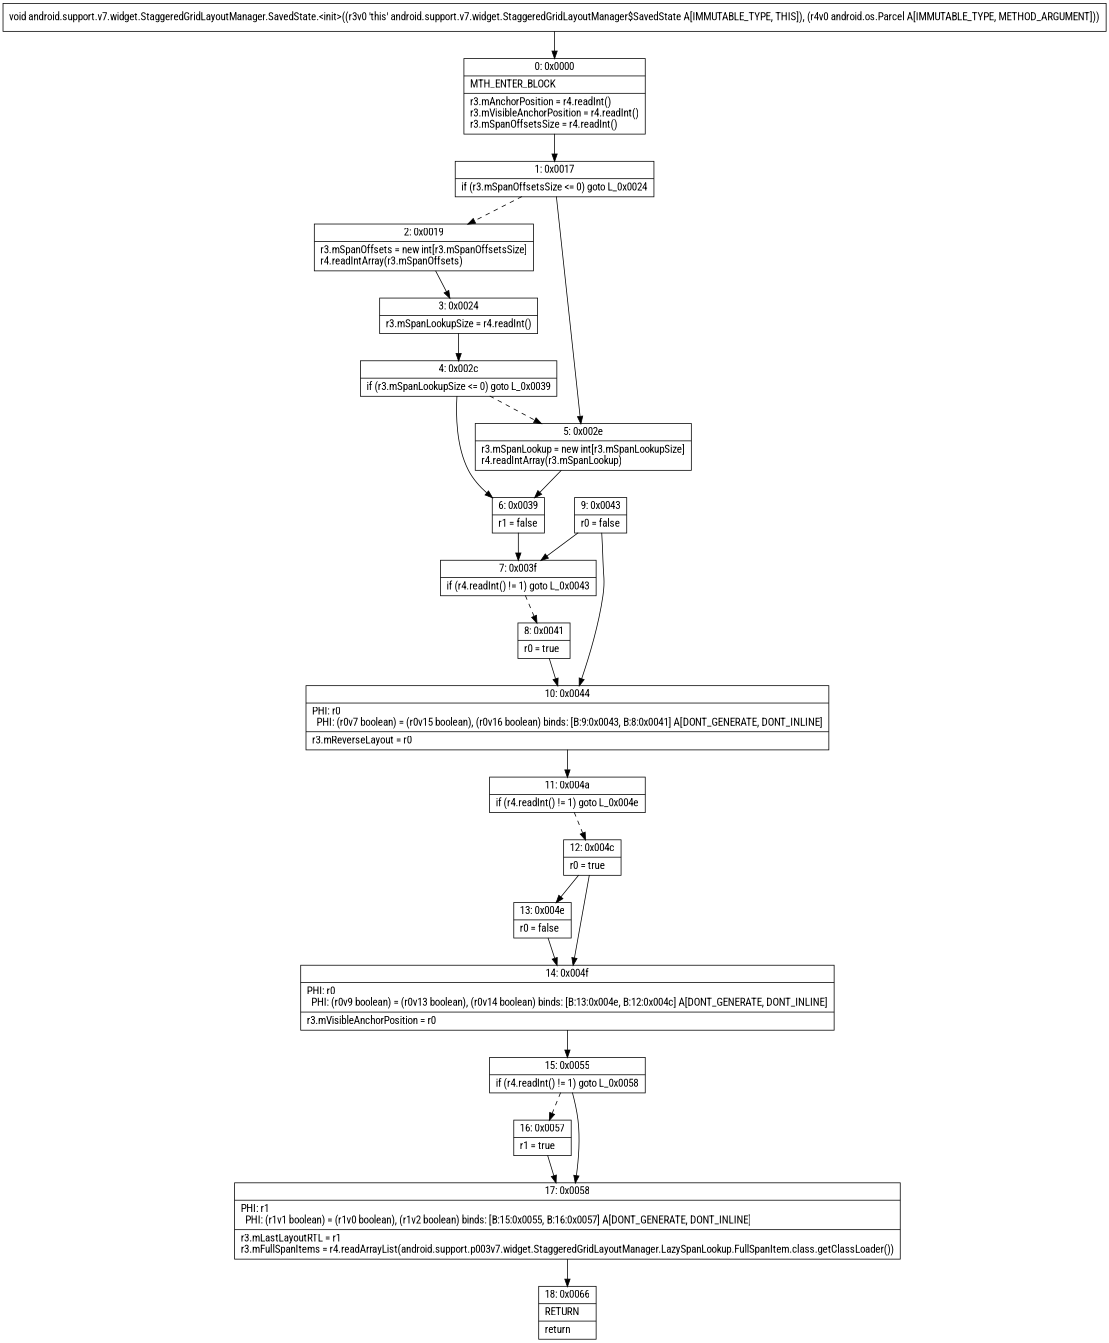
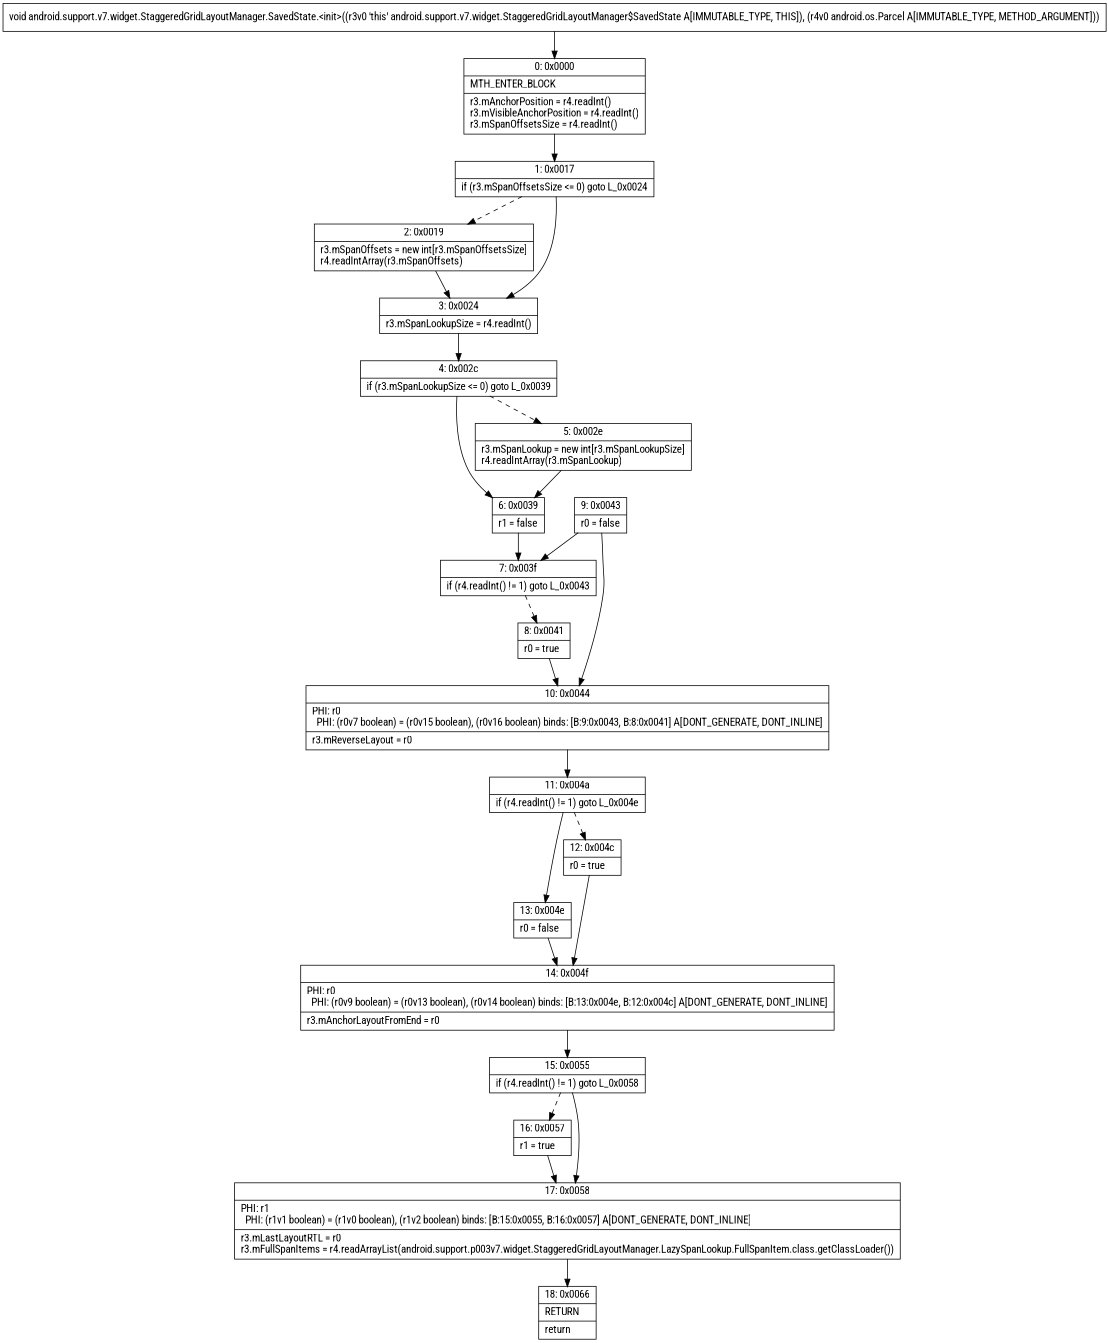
(568, 306) -> (549, 253)
(570, 886) -> (554, 854)
(372, 1021) -> (373, 1021)
(291, 1238) -> (291, 1238)
